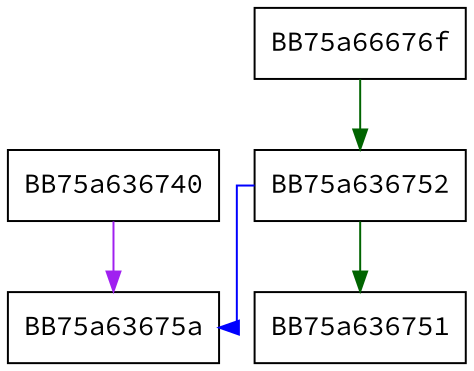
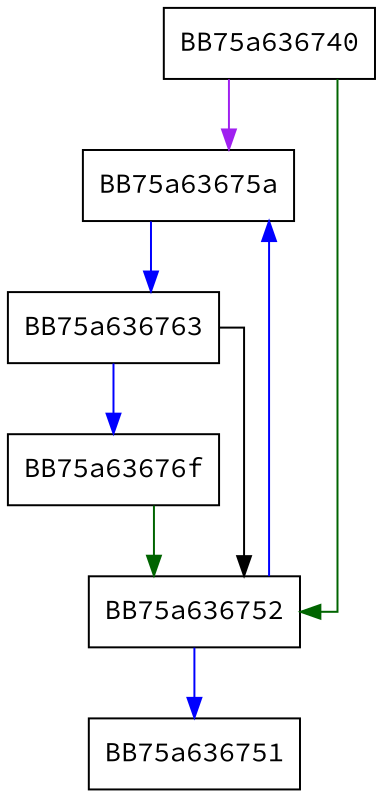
(360, 43) -> (113, 470)
(360, 246) -> (194, 673)
none -> (113, 328)
none -> (337, 354)
